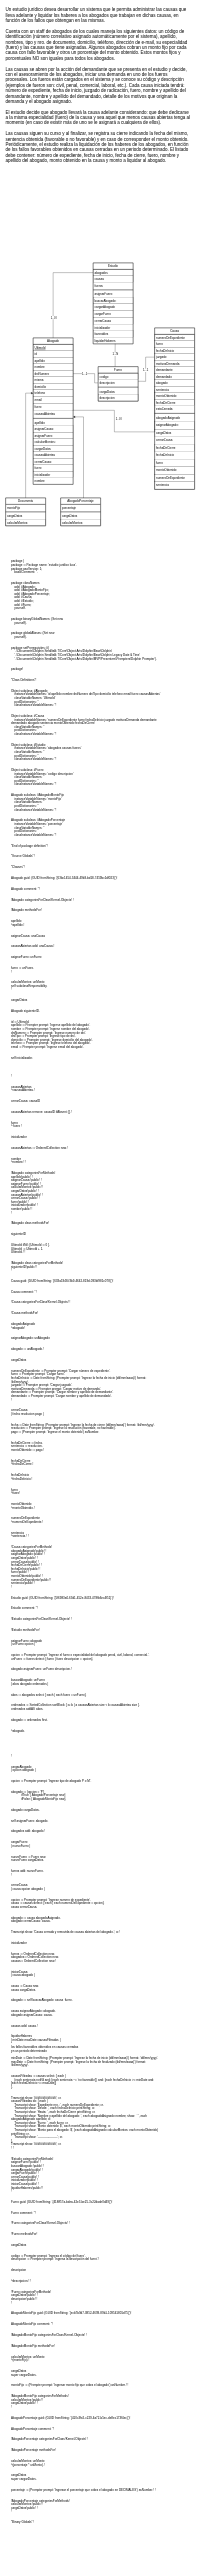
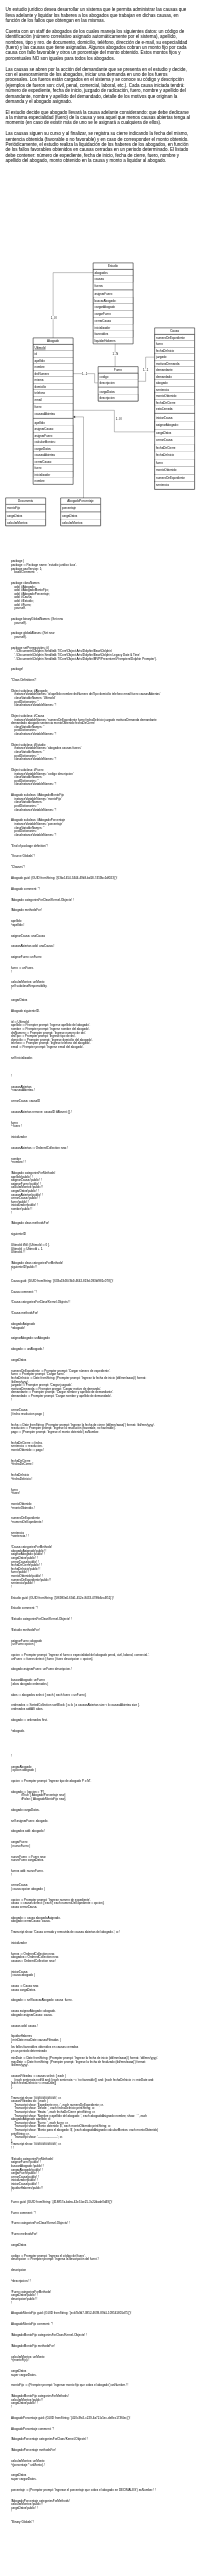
(30, 393) -> none
(168, 418) -> (165, 418)
